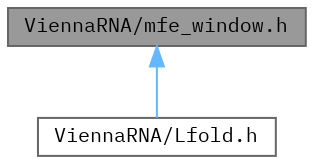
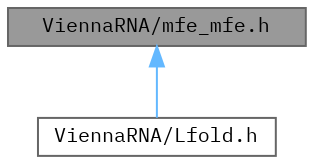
(157, 27) -> (157, 27)
